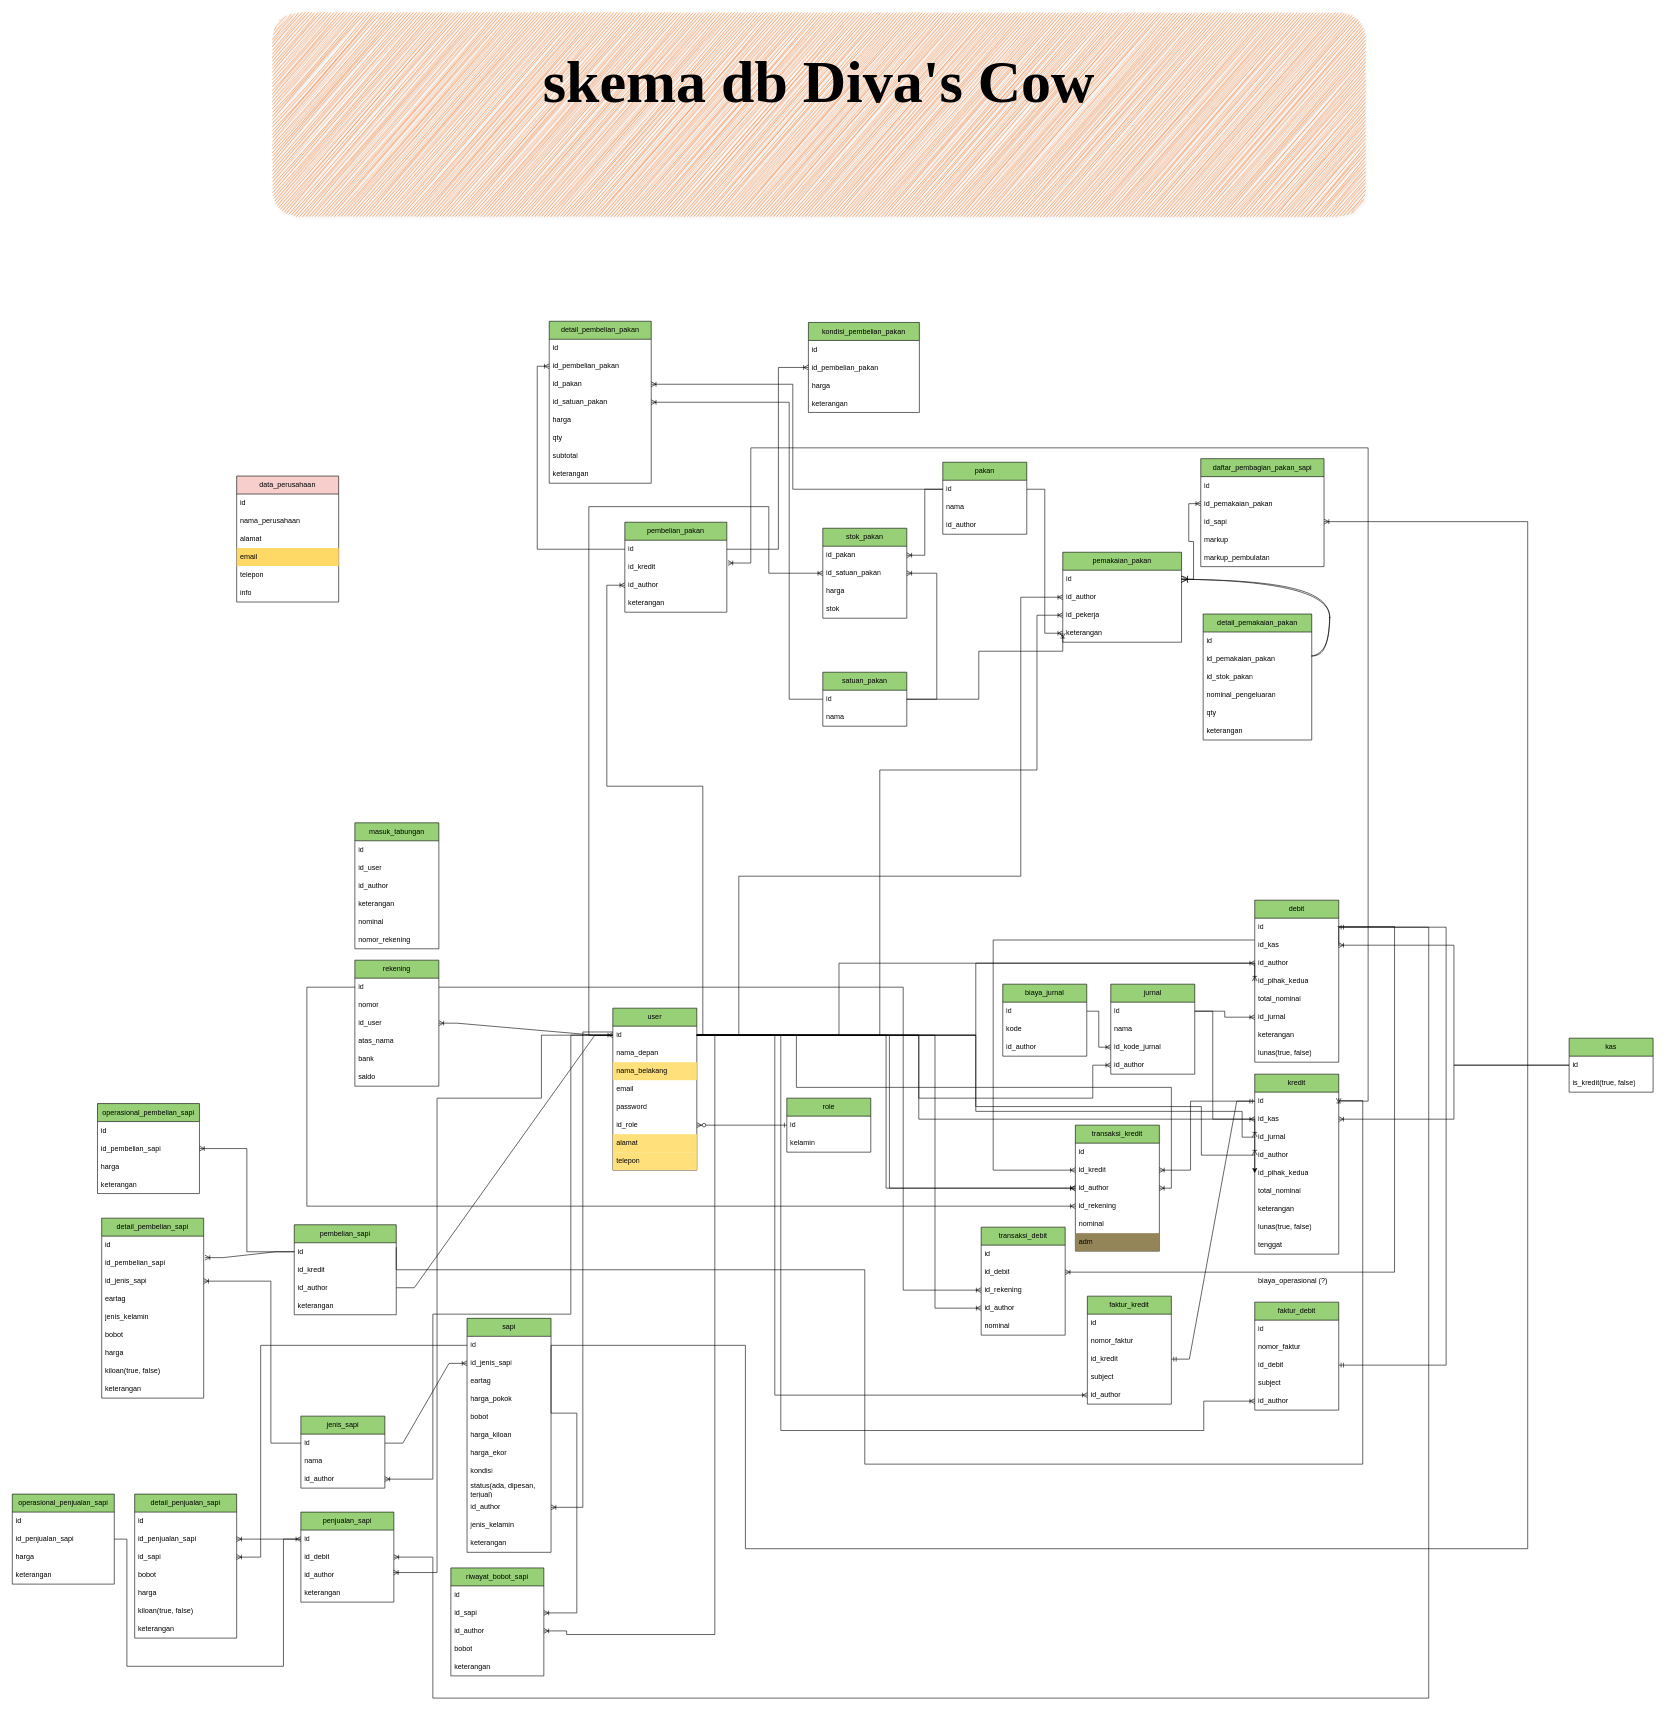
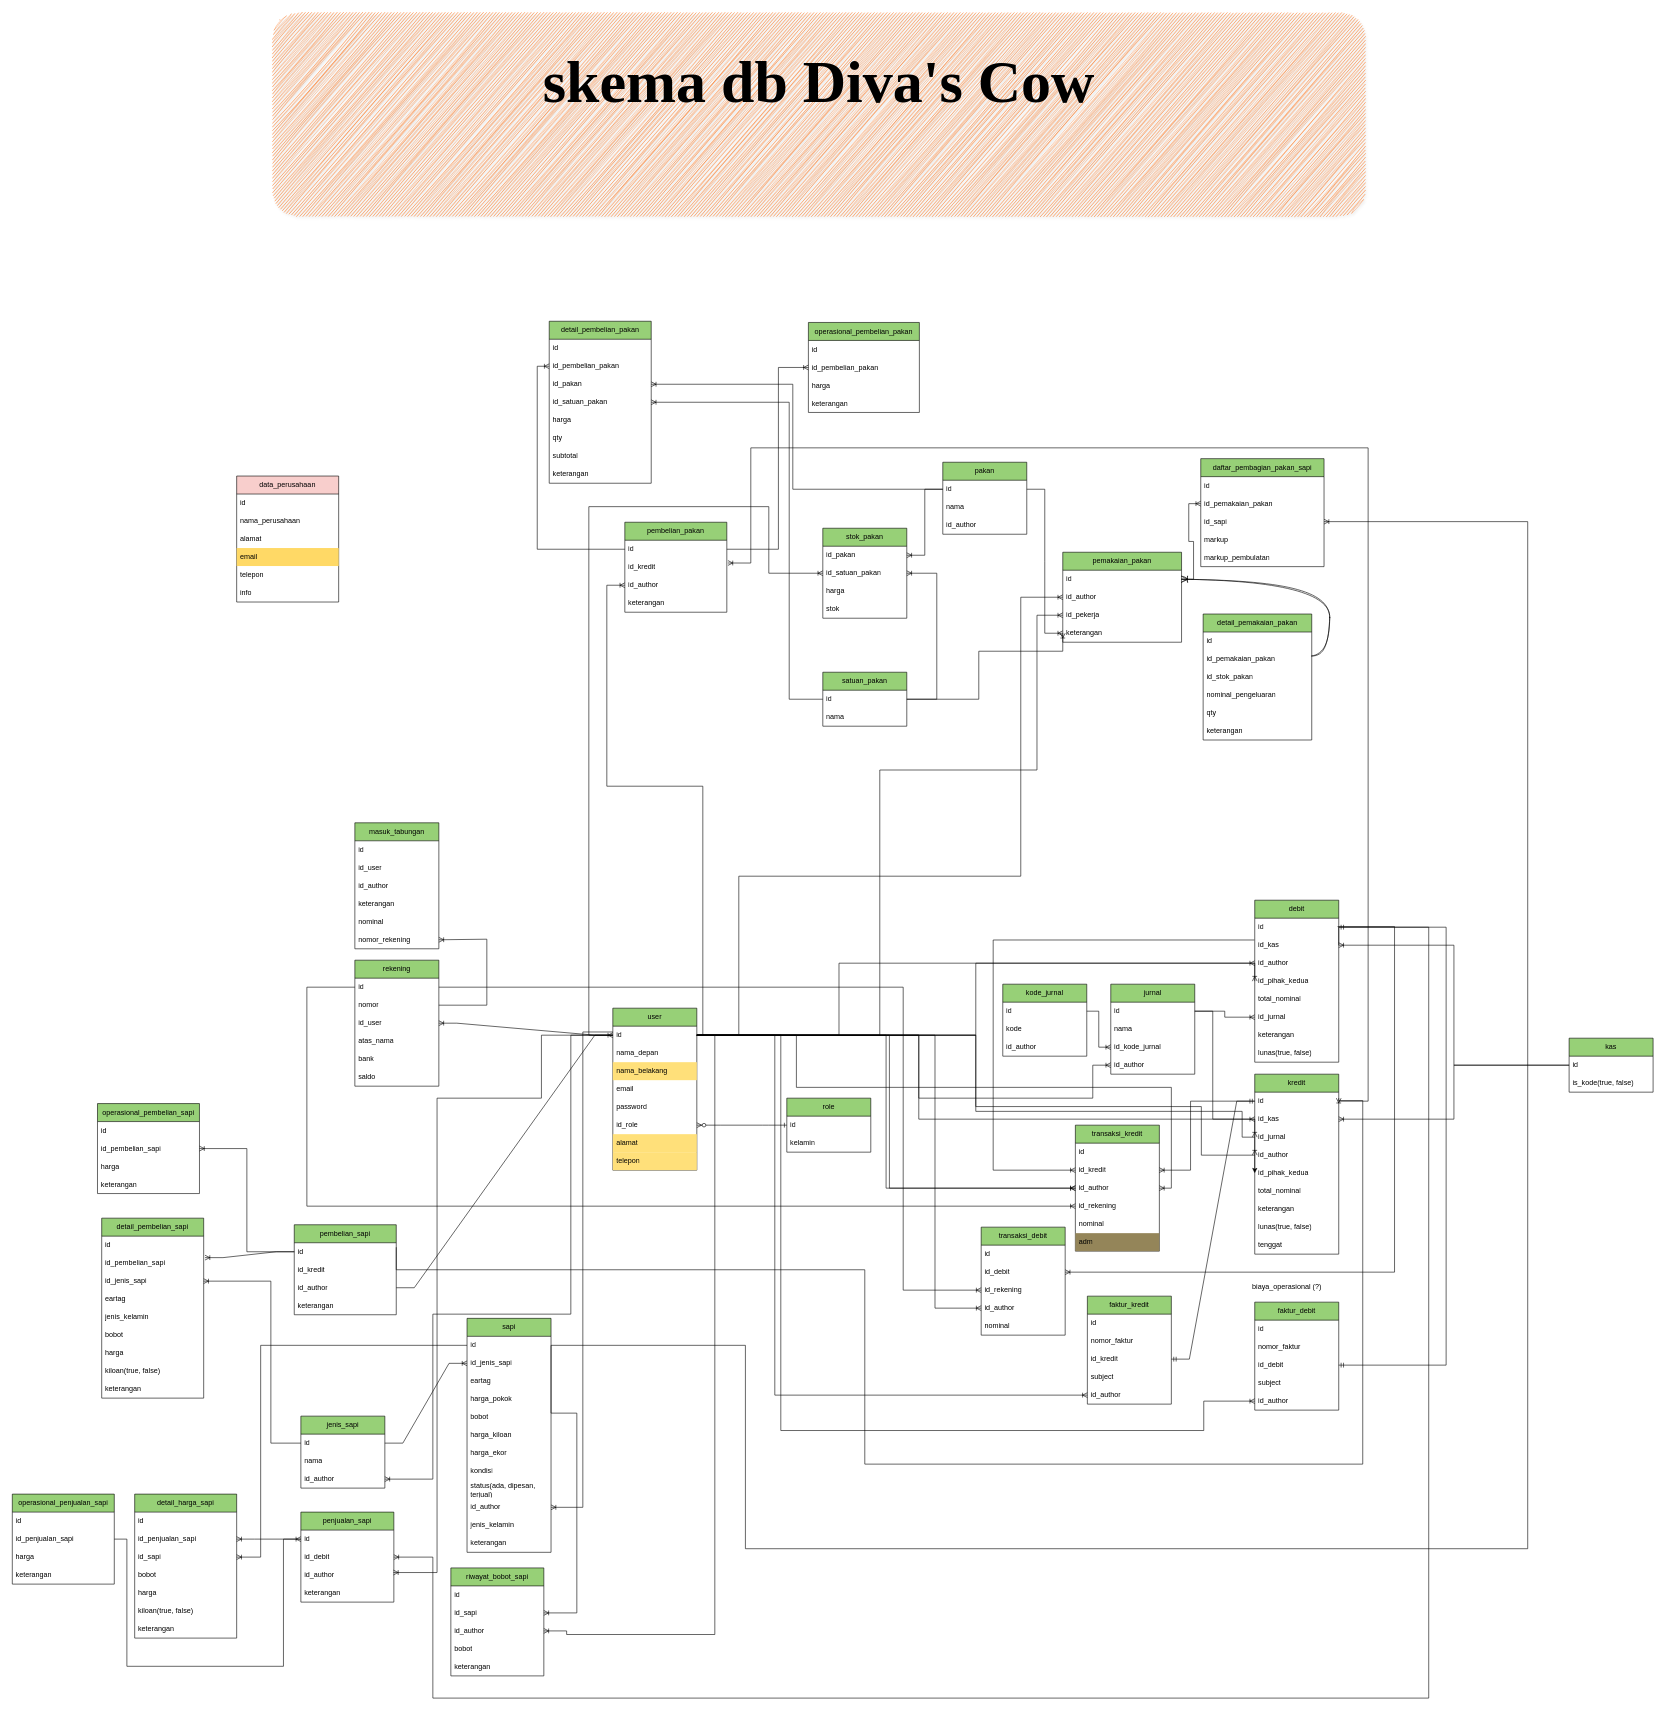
(864, 332) -> (864, 332)
none -> (465, 940)
(1045, 993) -> (1045, 993)
(1612, 1083) -> (1609, 1083)
(1297, 1281) -> (1291, 1287)
(186, 1503) -> (186, 1503)
